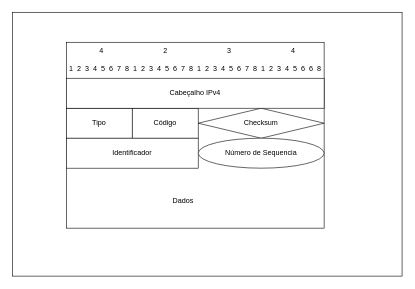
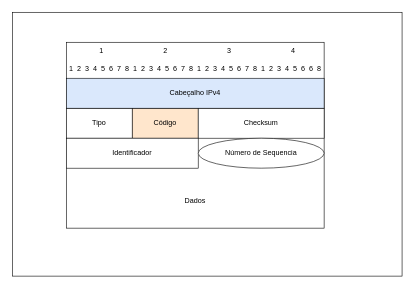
(103, 51) -> (103, 51)
(195, 93) -> (195, 93)
(165, 123) -> (165, 123)
(261, 123) -> (261, 123)
(183, 201) -> (195, 201)
